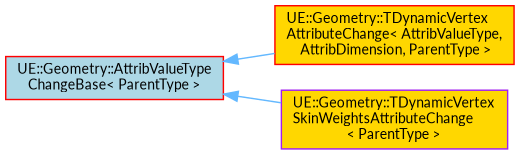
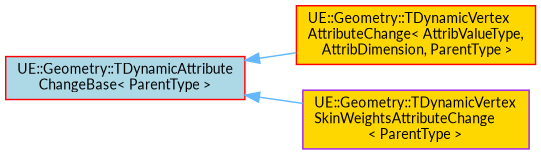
(115, 78) -> (125, 78)
